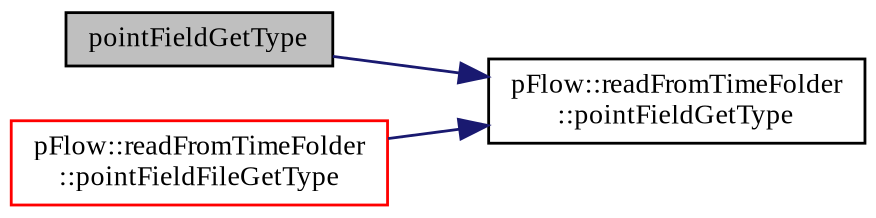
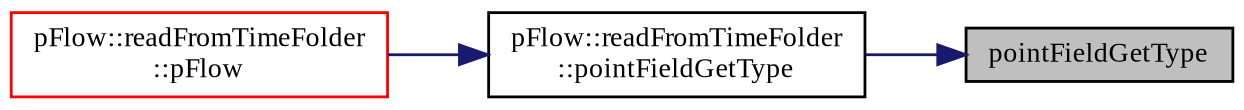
(396, 65) -> (902, 55)
(199, 163) -> (199, 55)
